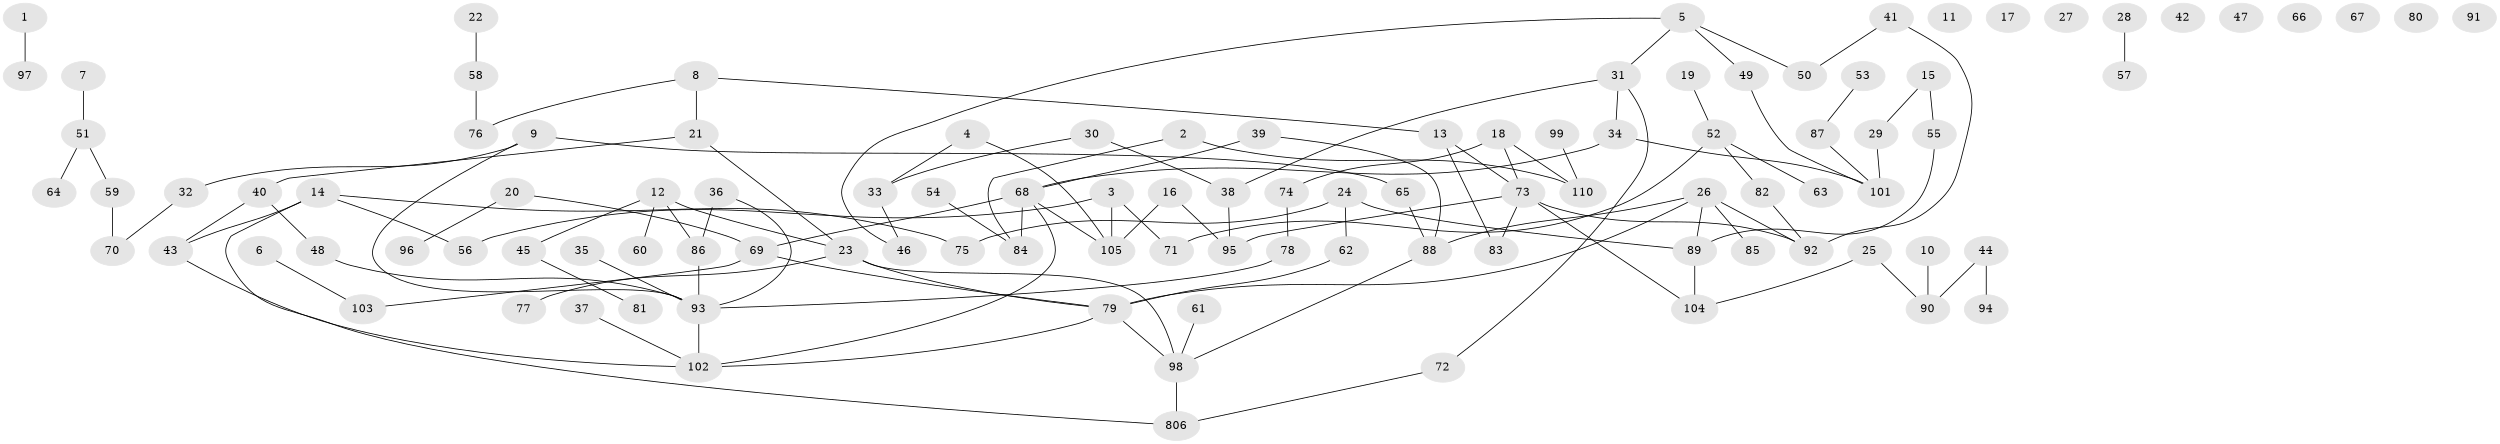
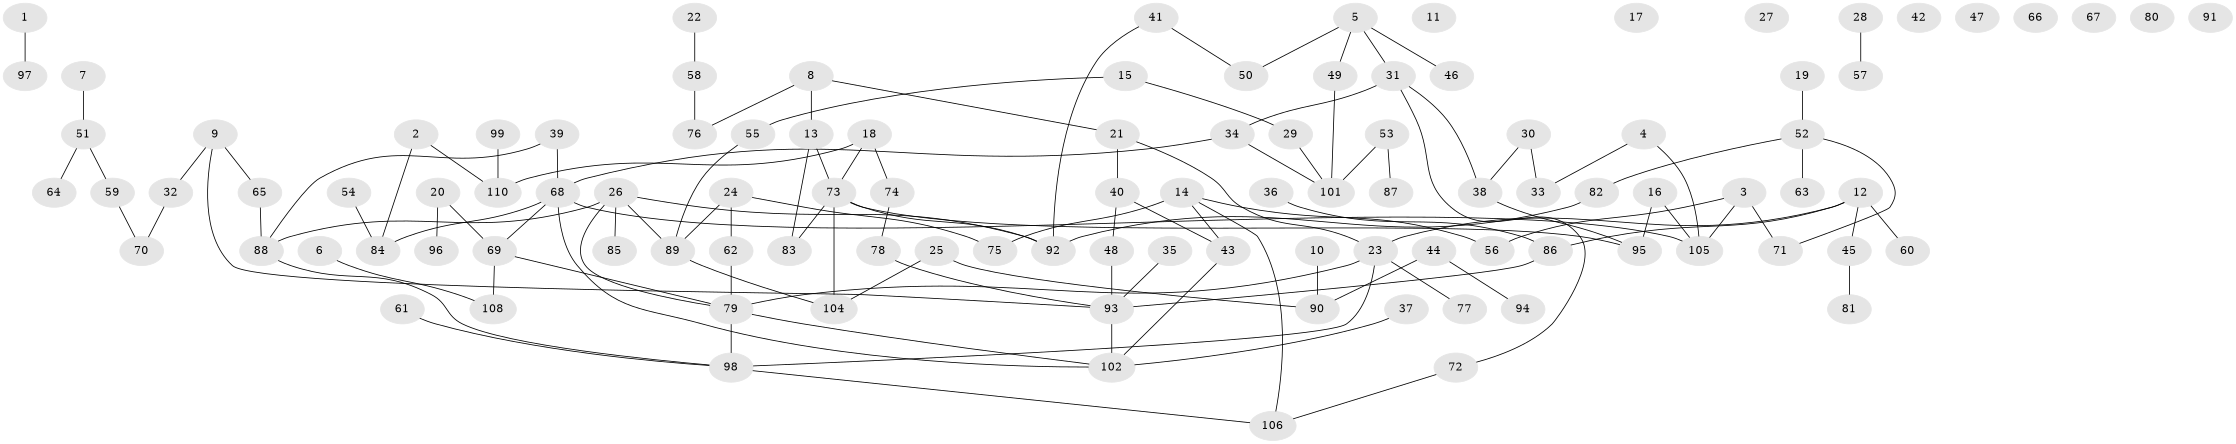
(1849, 163) -> (1359, 163)
(890, 222) -> none
(791, 255) -> none
(363, 309) -> (493, 309)
(1177, 426) -> (1273, 426)
